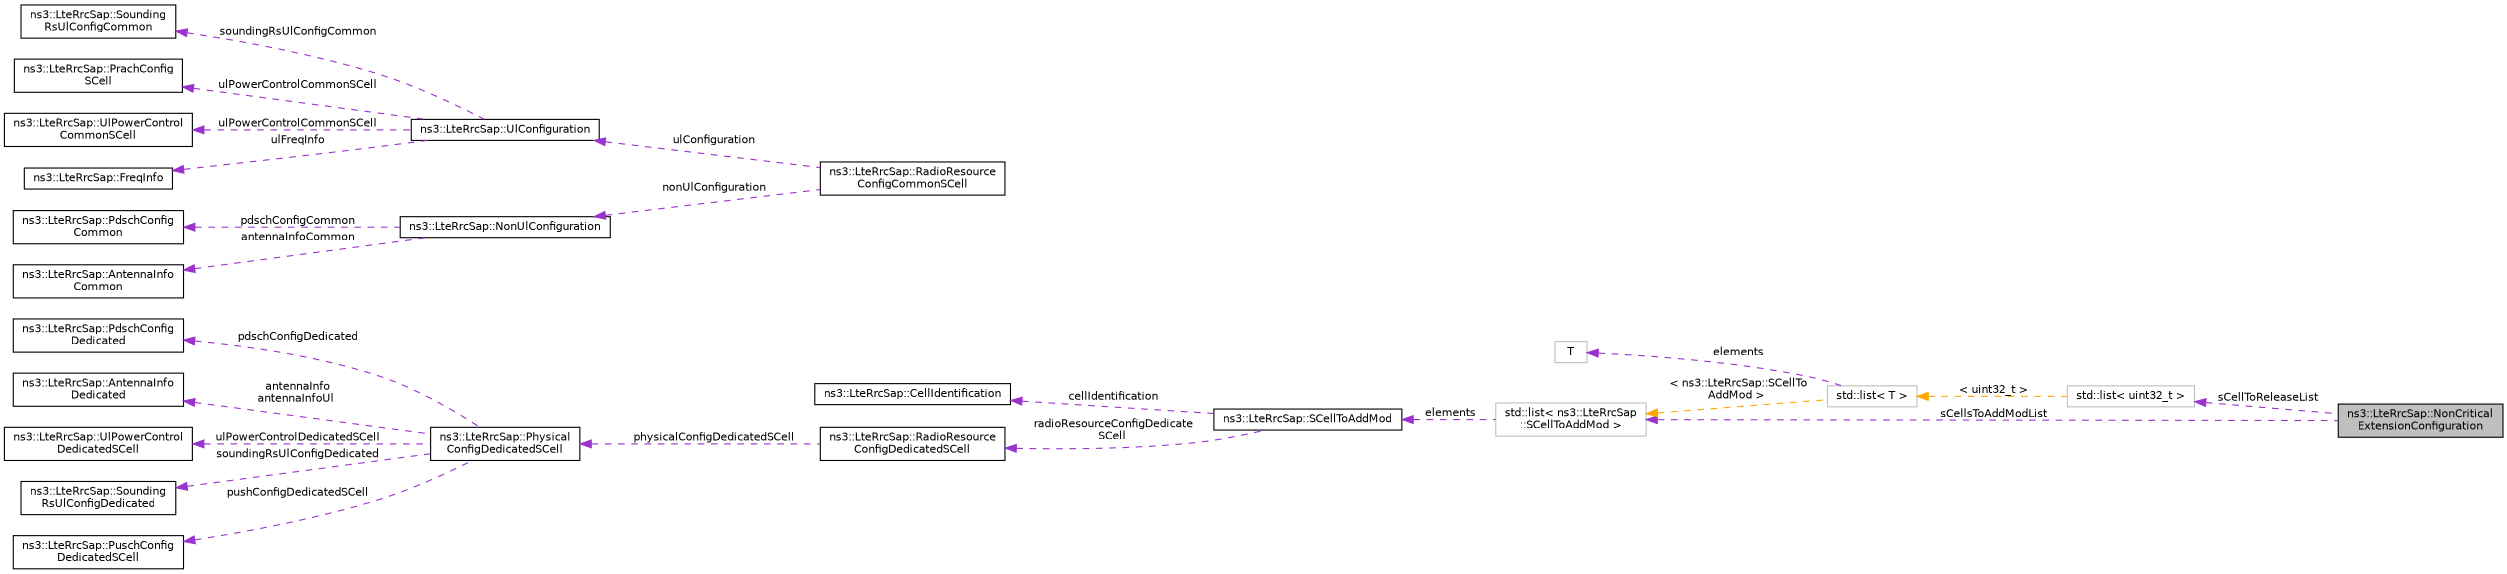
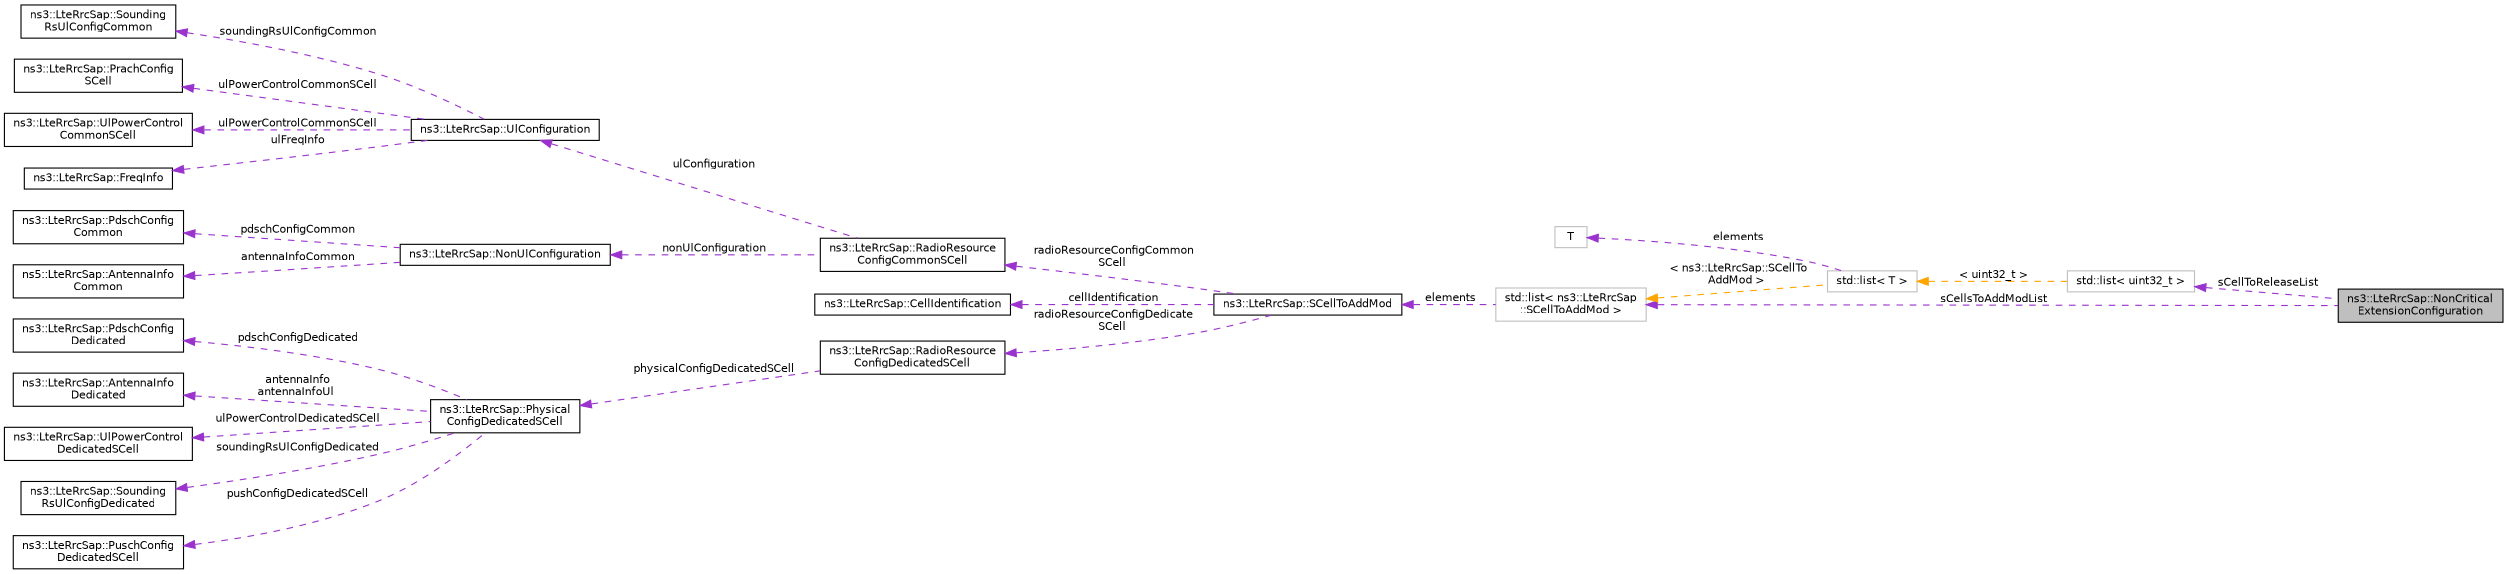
none -> (1127, 279)
(98, 281) -> (98, 281)
